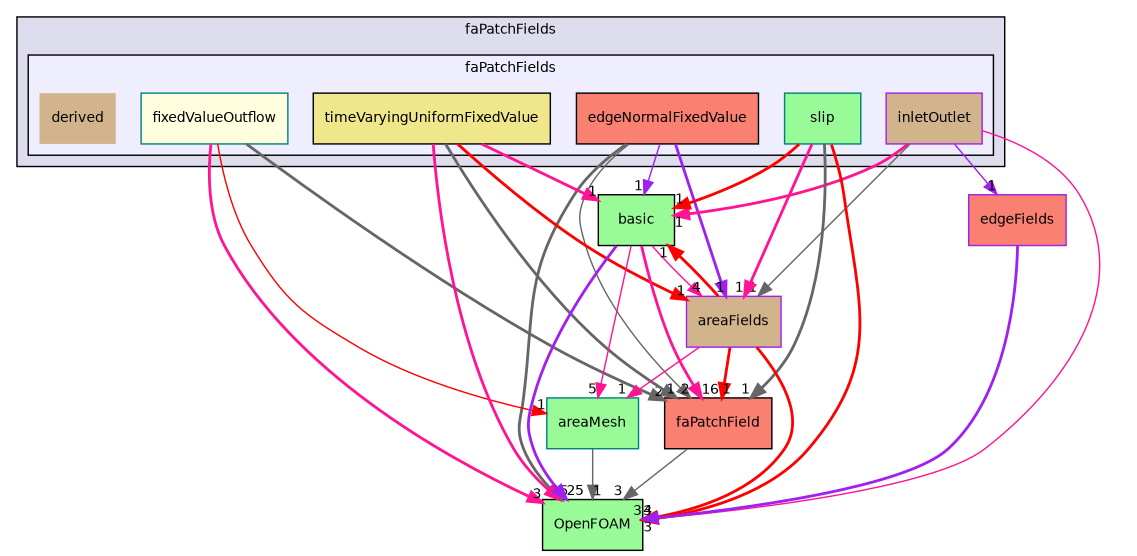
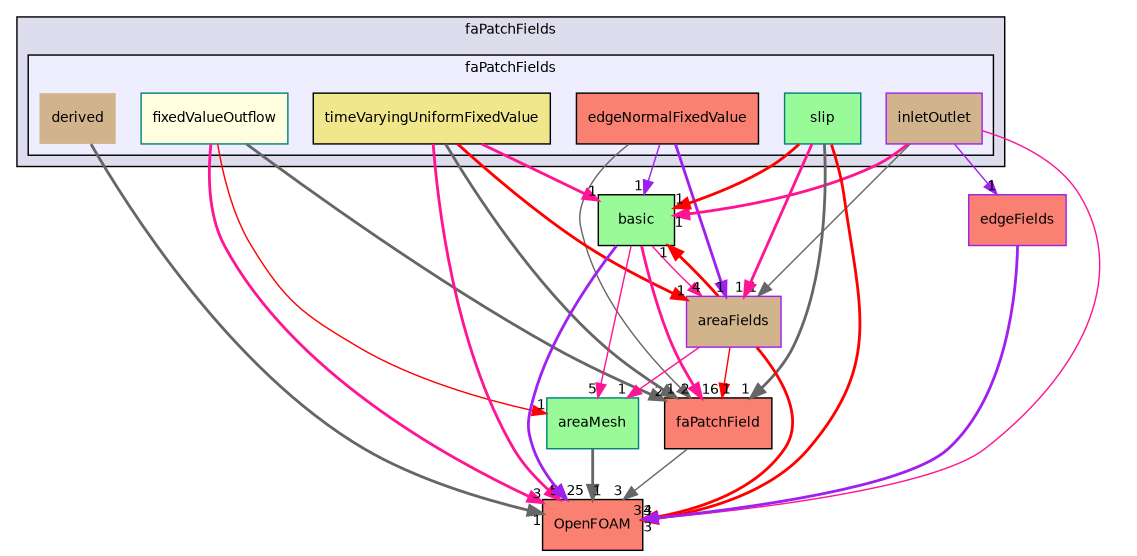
(532, 306) -> (270, 377)
(727, 366) -> (727, 366)
(593, 467) -> (593, 467)
(593, 525) -> (593, 525)
